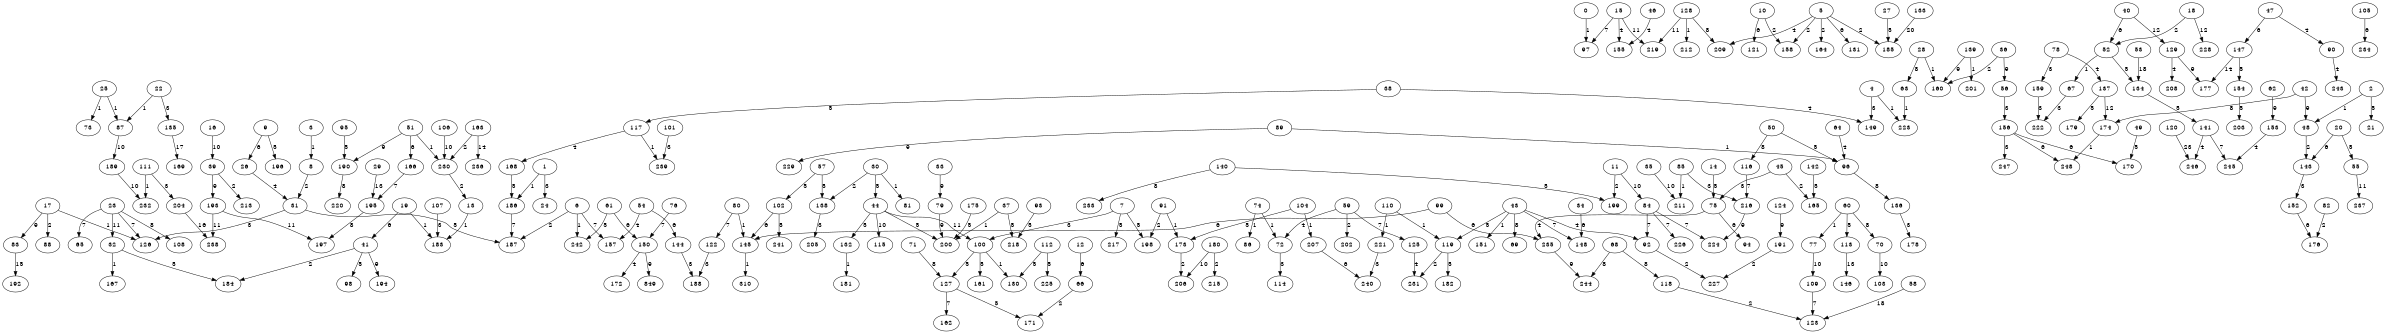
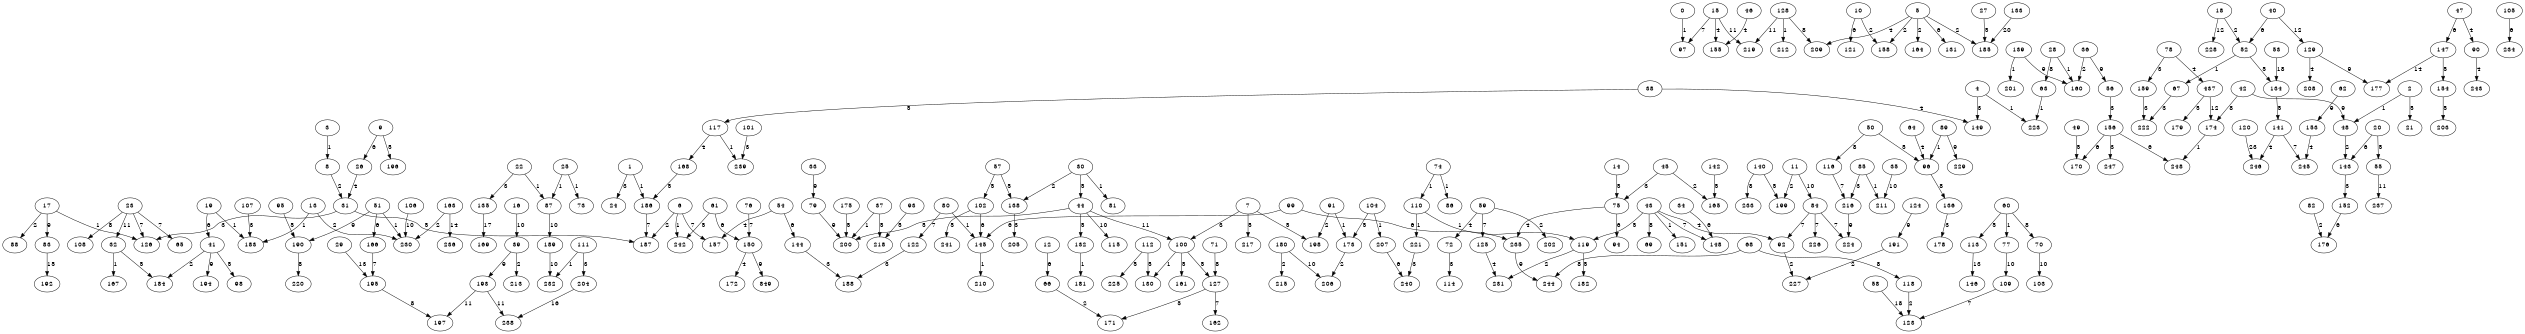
(2105, 89) -> (2210, 89)
(456, 185) -> (351, 235)
(1268, 223) -> (1429, 184)
(745, 284) -> (981, 284)
